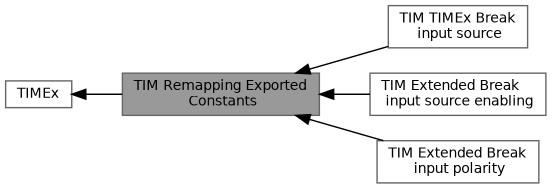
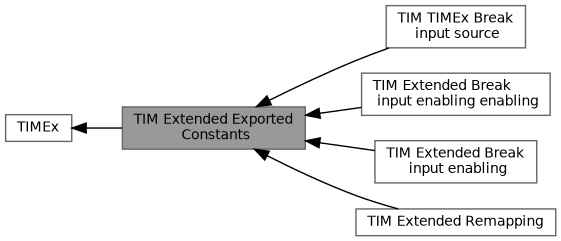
(221, 94) -> (214, 128)
(458, 94) -> (456, 94)
(458, 162) -> (456, 162)
none -> (456, 222)
